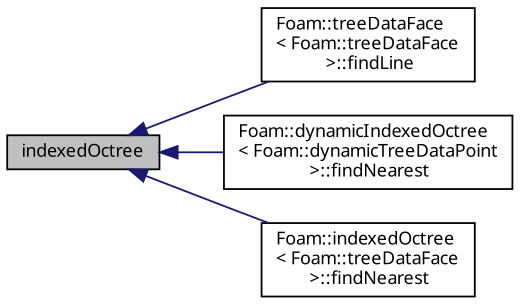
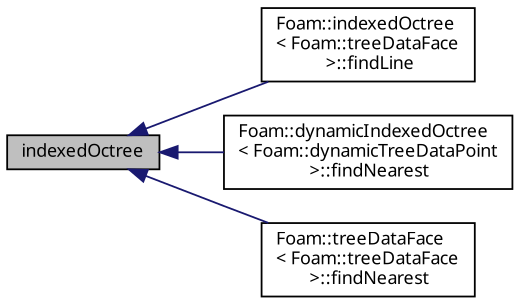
(368, 45) -> (368, 45)
(368, 260) -> (368, 260)
